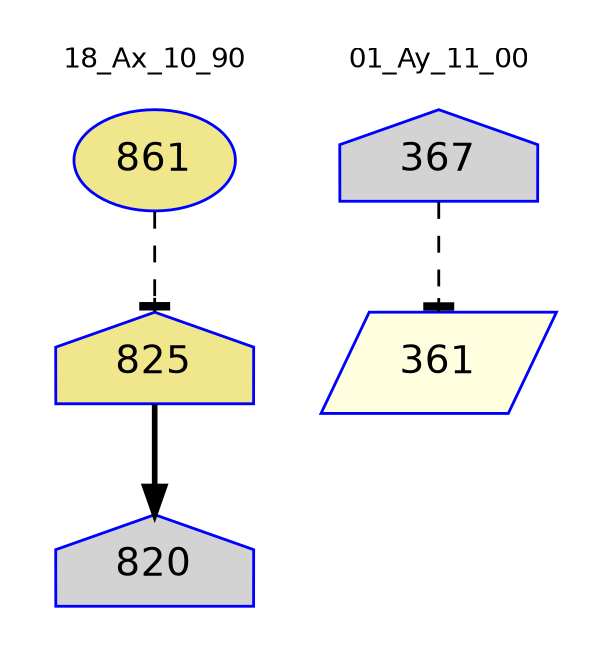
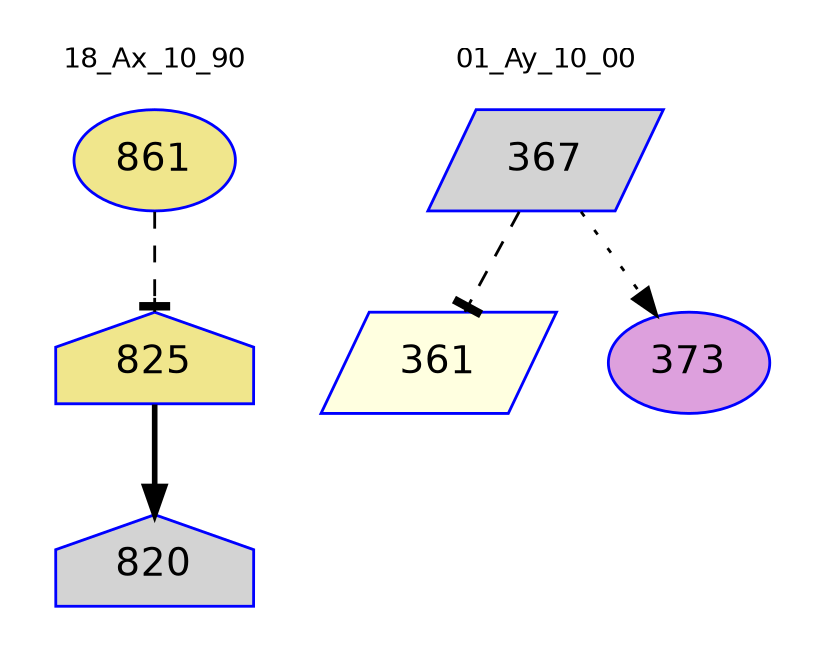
(439, 60) -> (546, 60)
(439, 160) -> (546, 160)
none -> (689, 363)
